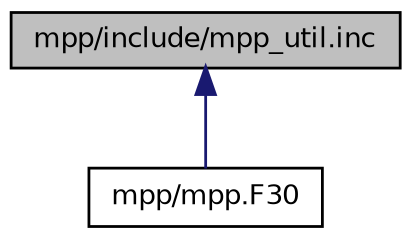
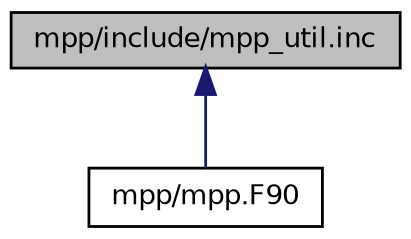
(206, 197) -> (206, 197)
